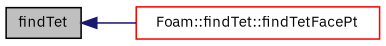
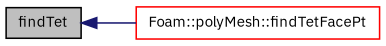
(258, 23) -> (258, 23)
